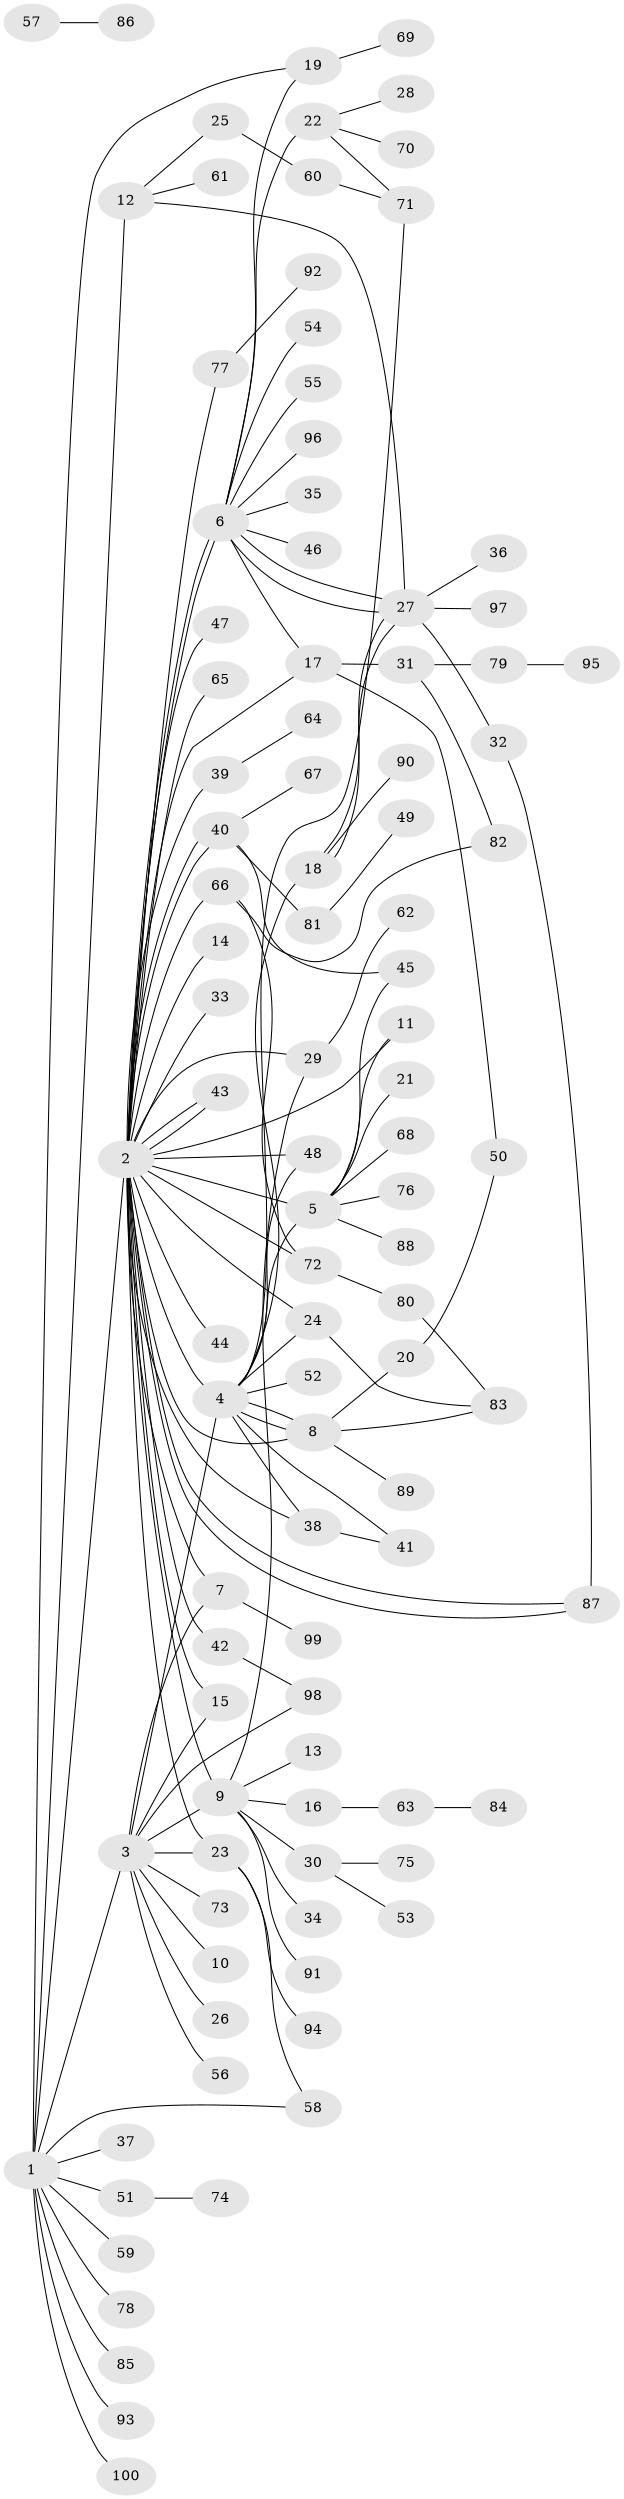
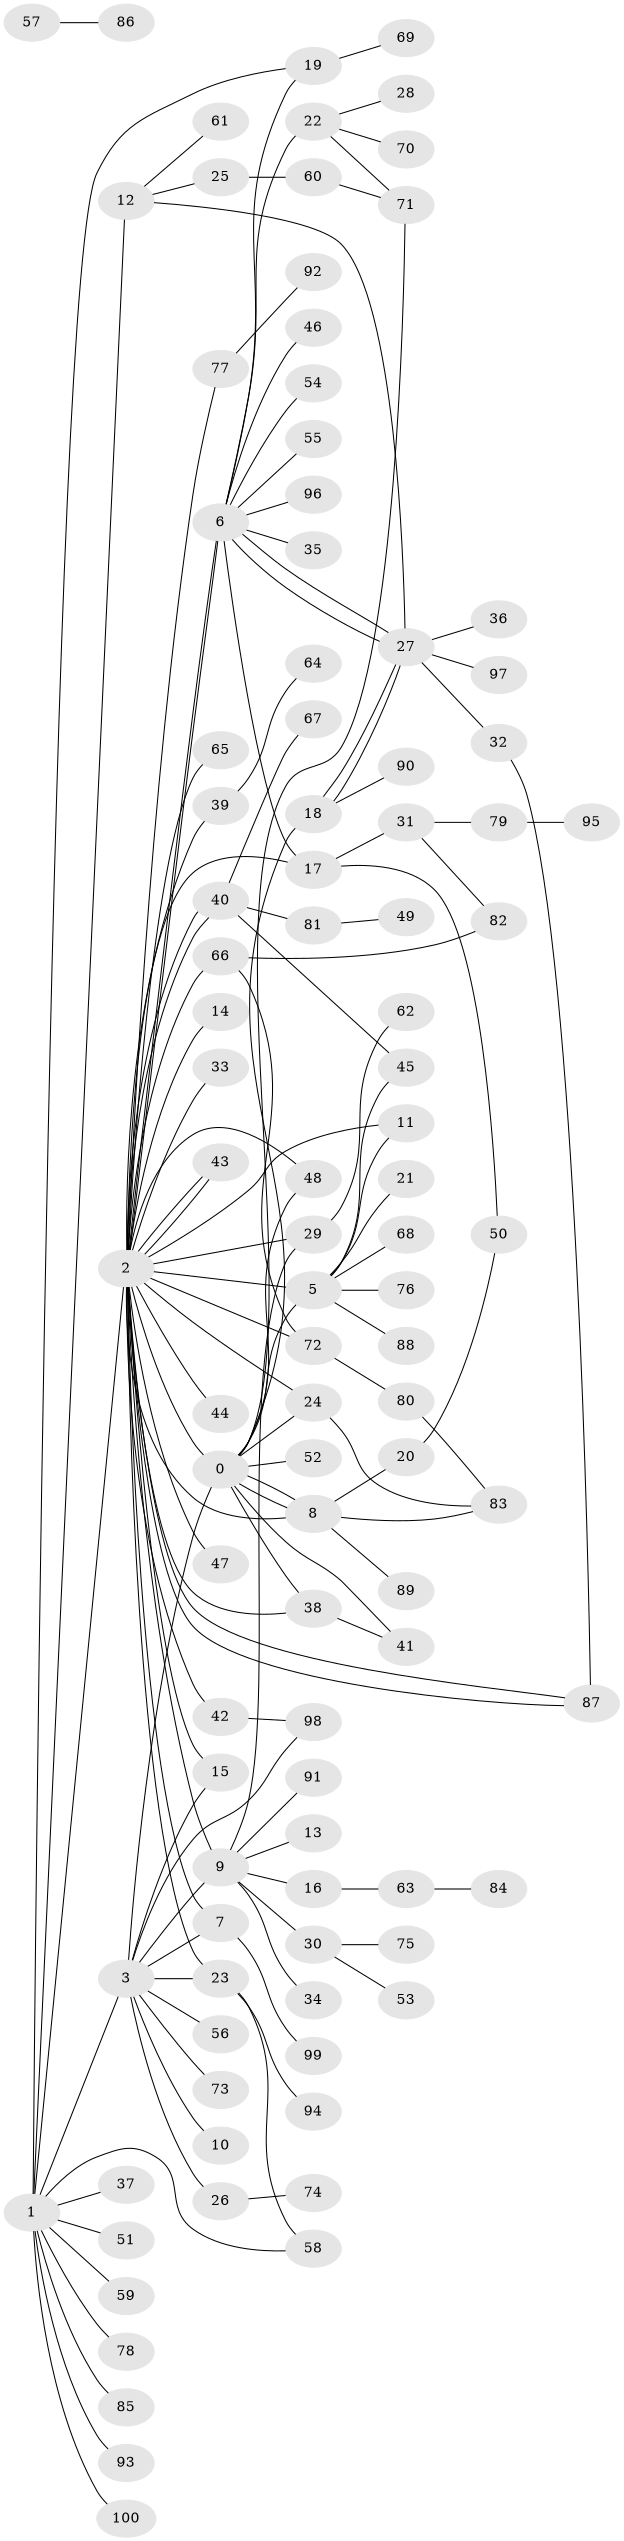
(221, 1399) -> (221, 1470)
(174, 2198) -> (267, 2197)
